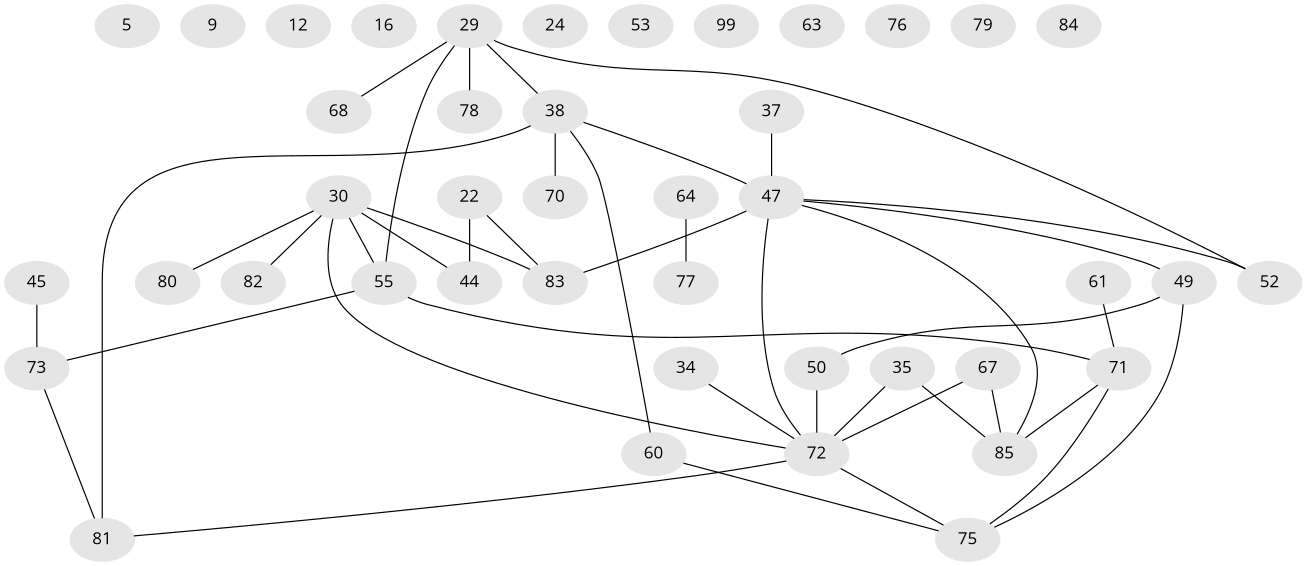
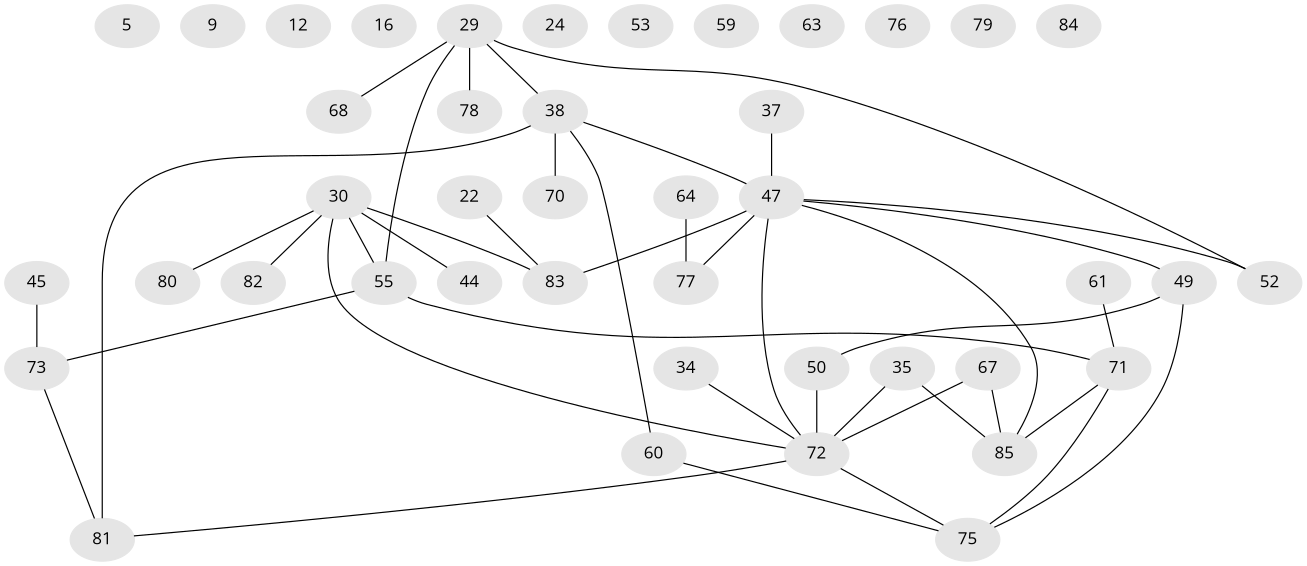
(726, 26) -> (726, 26)
(470, 236) -> none
none -> (729, 240)
